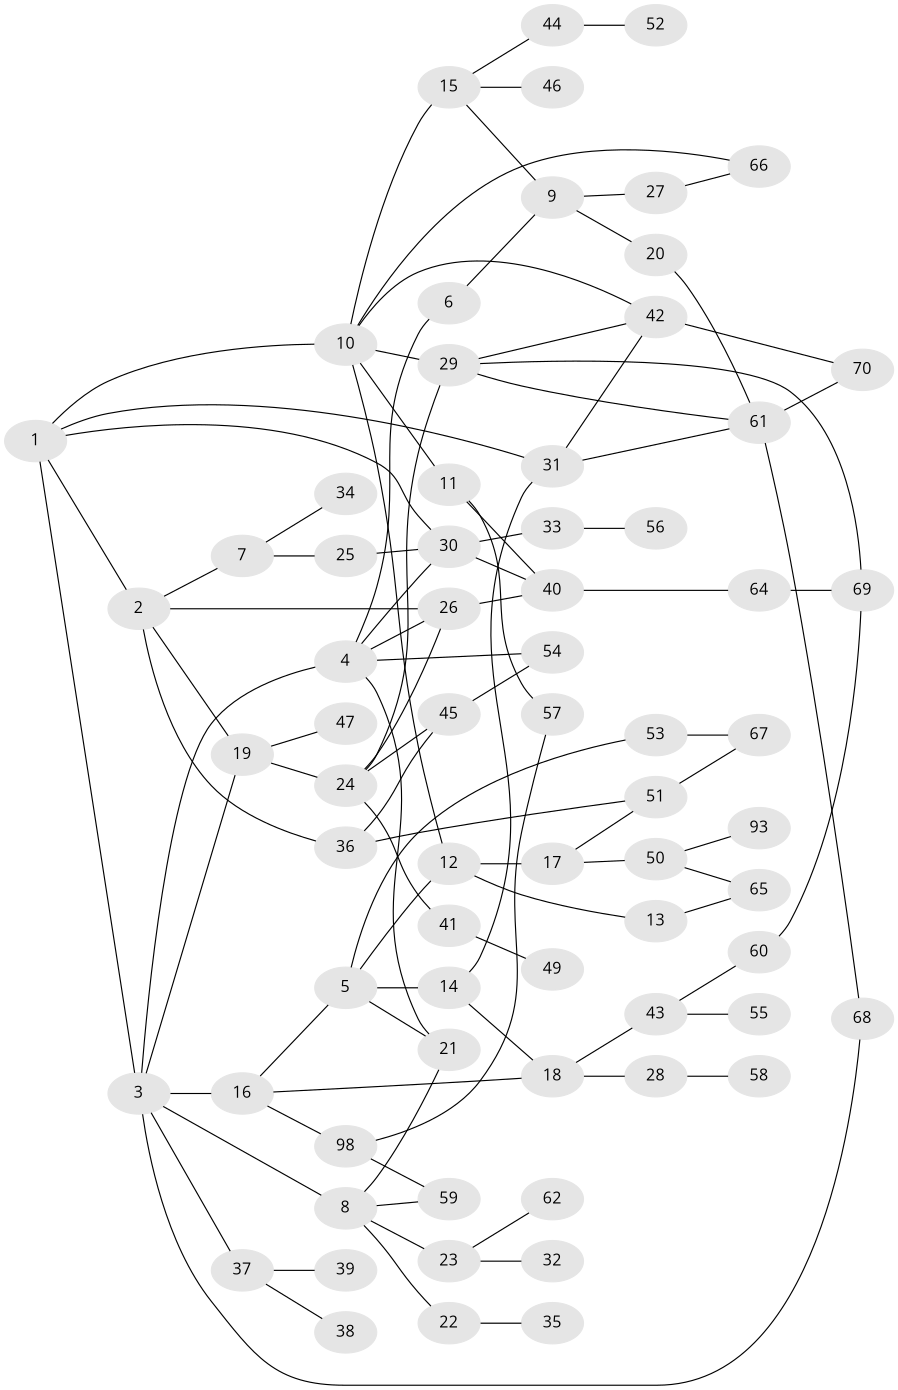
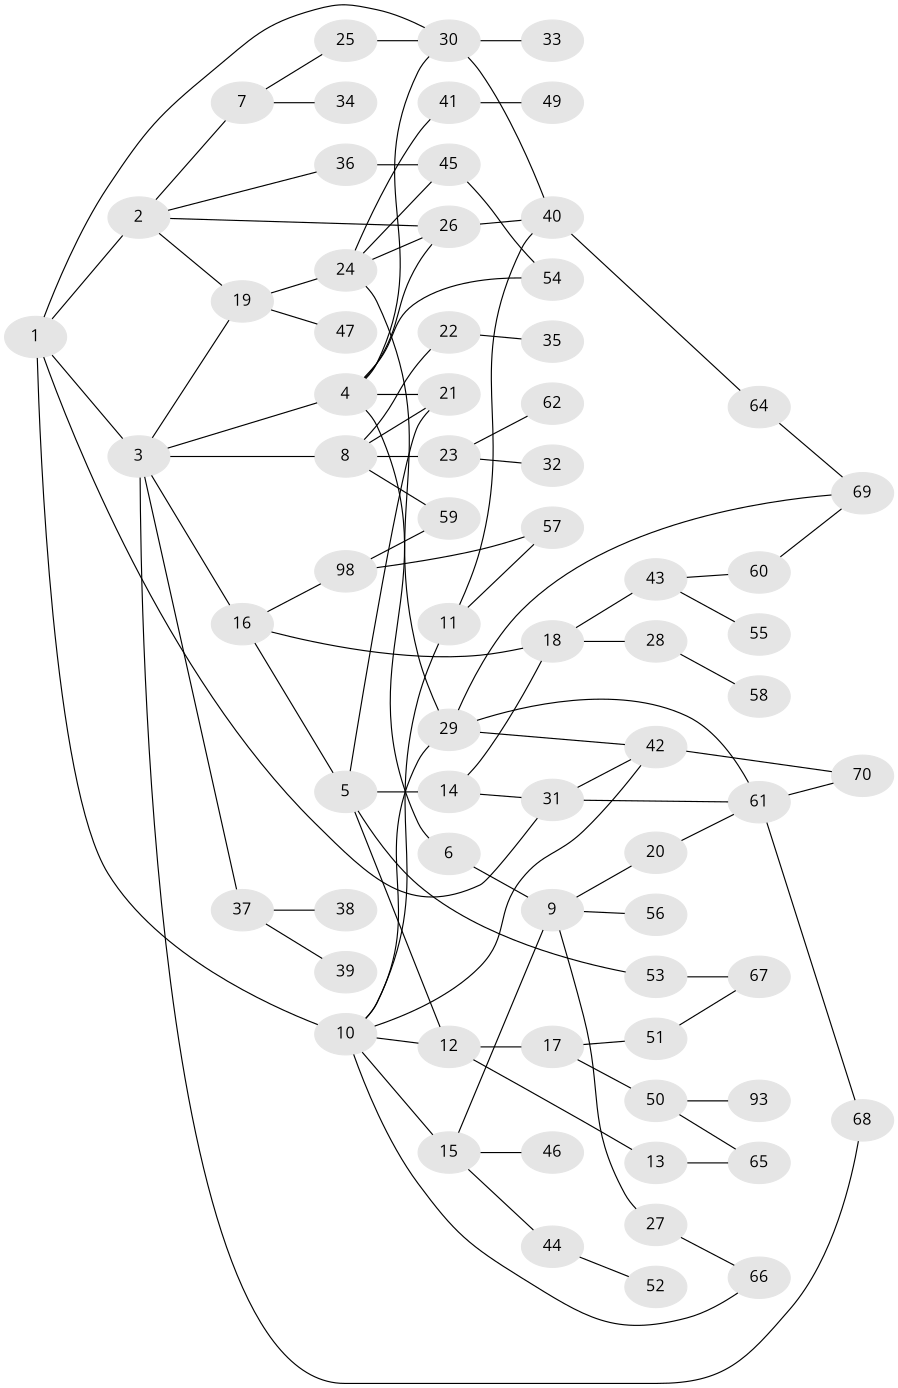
(604, 528) -> (604, 912)
(500, 819) -> none
